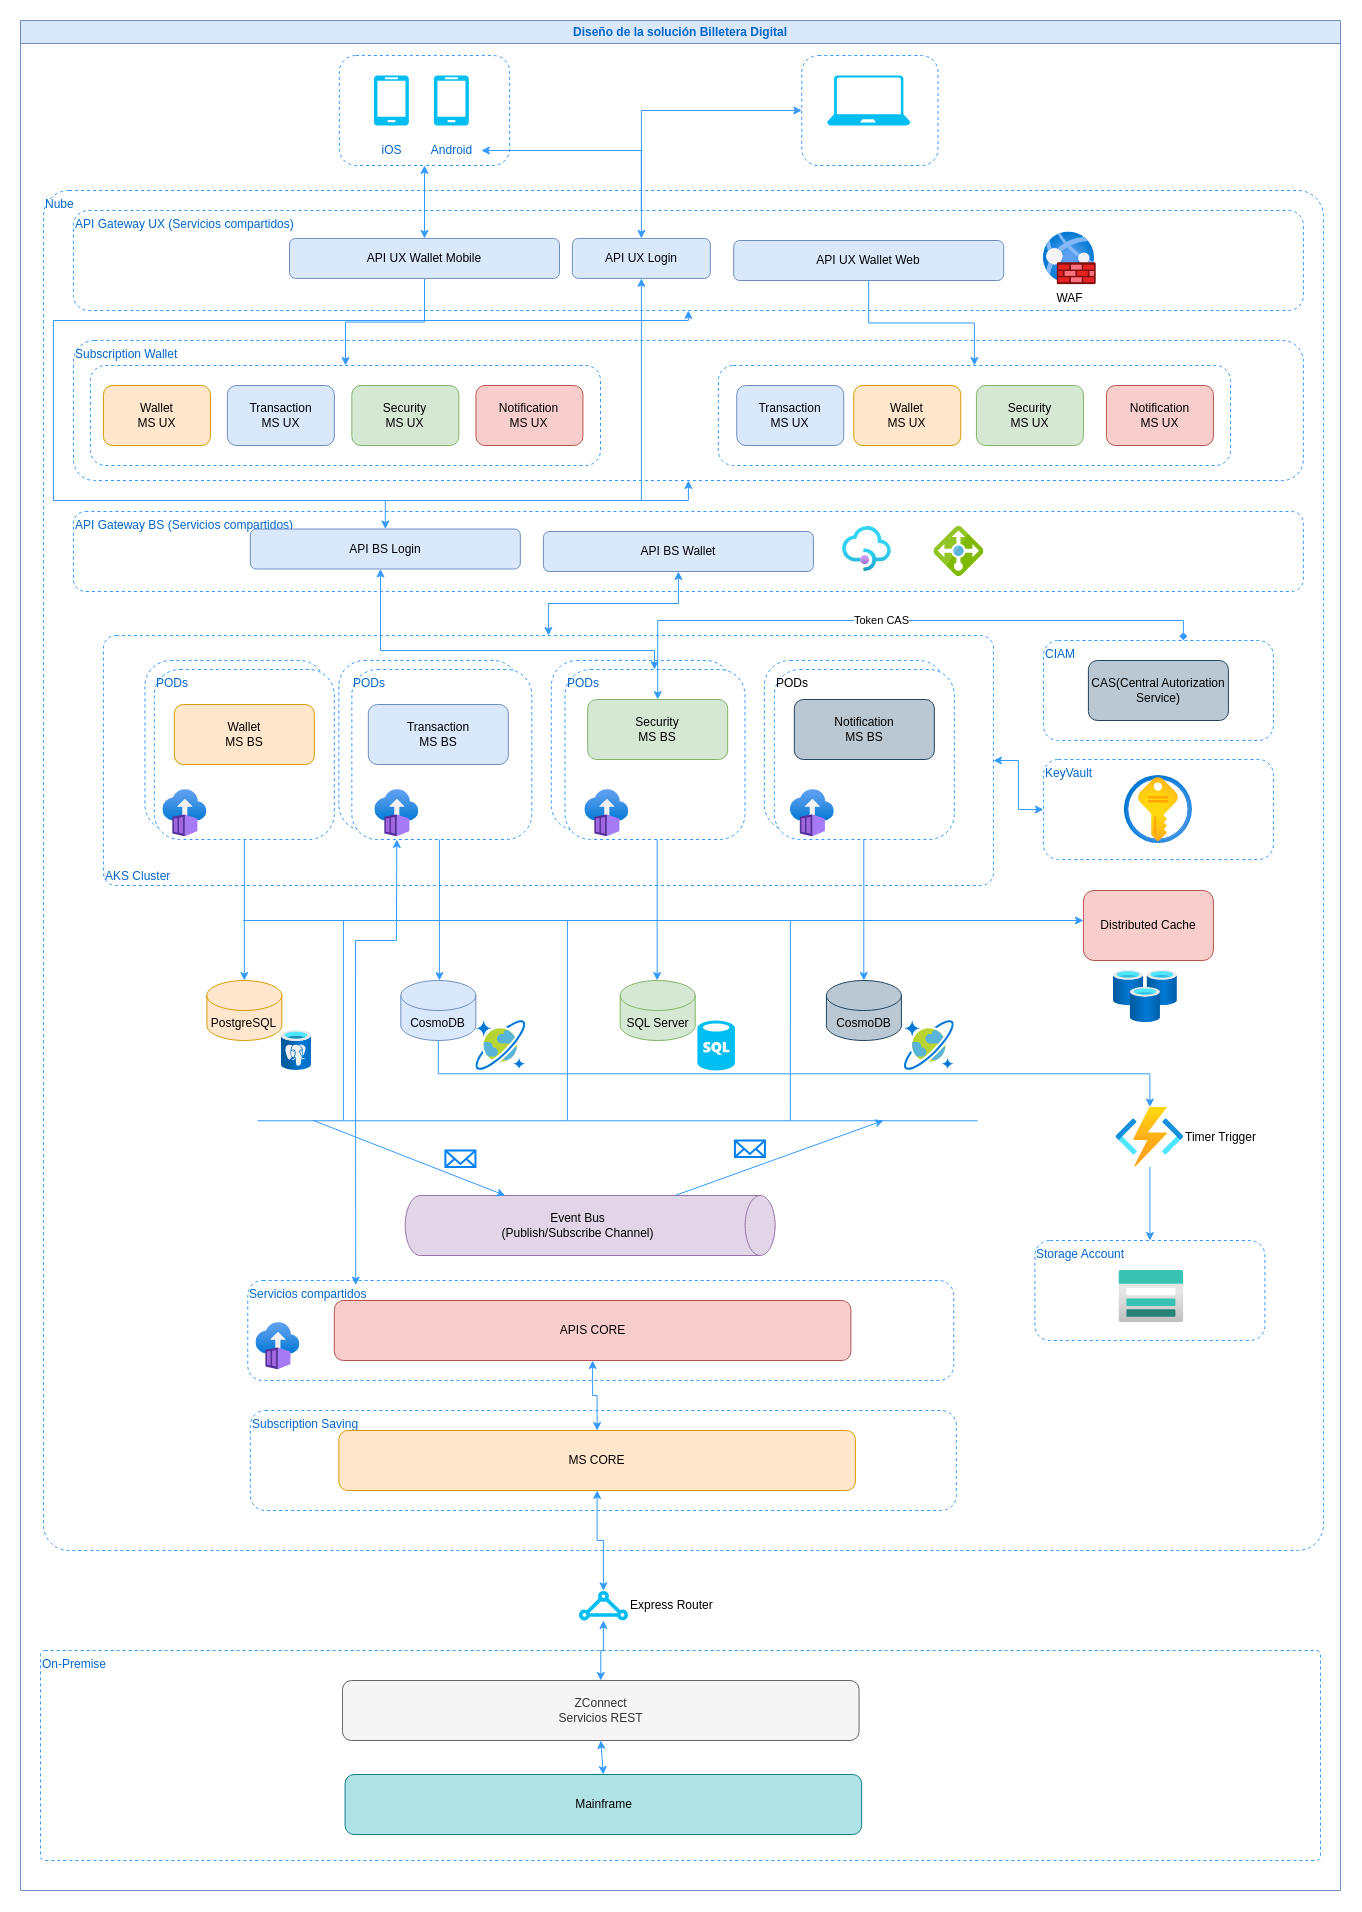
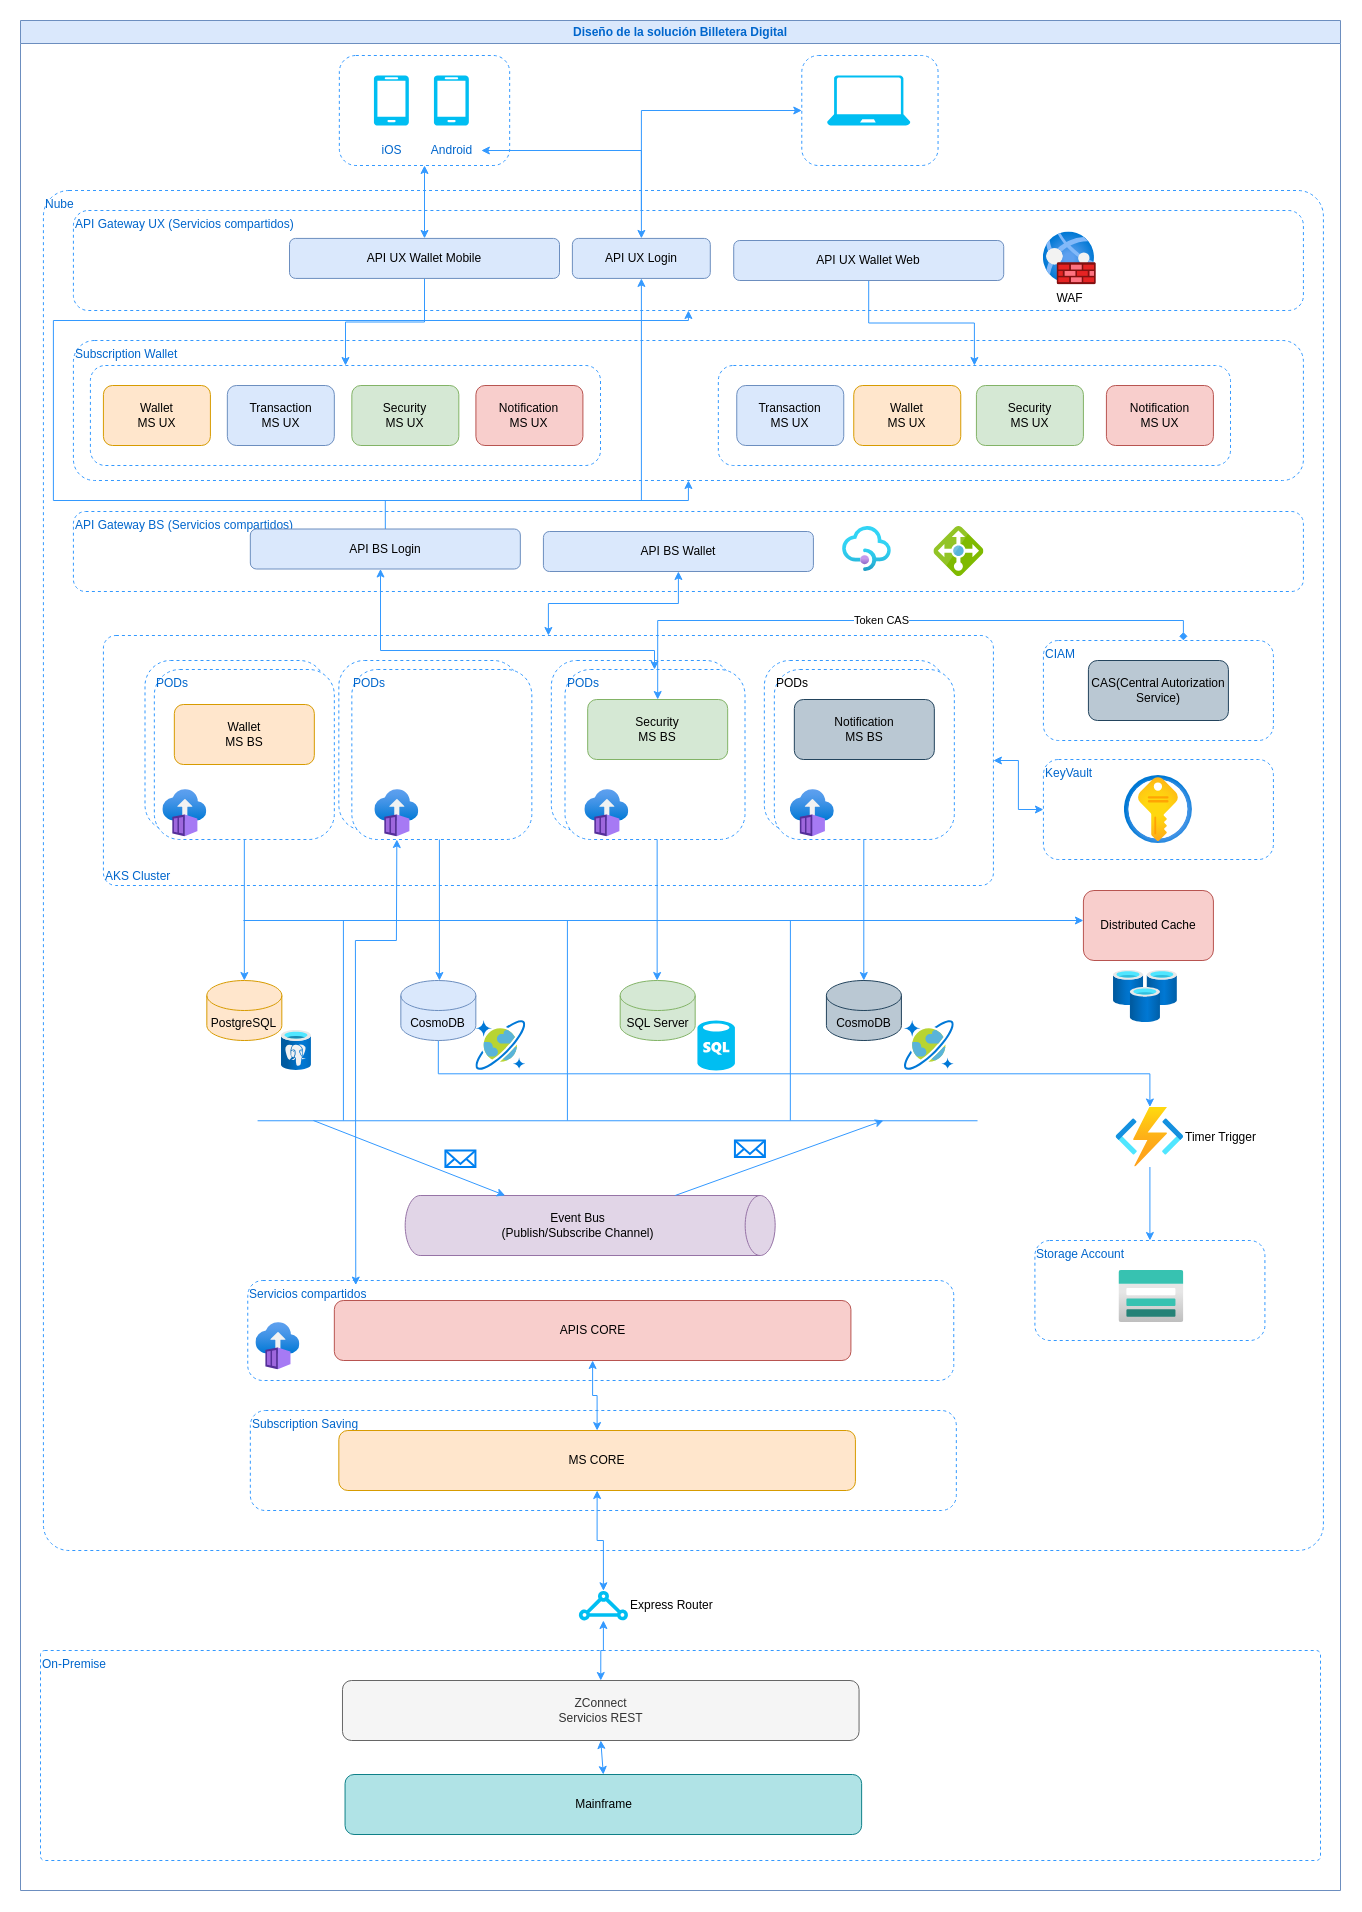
(385, 521) -> (385, 523)
(438, 735) -> none
